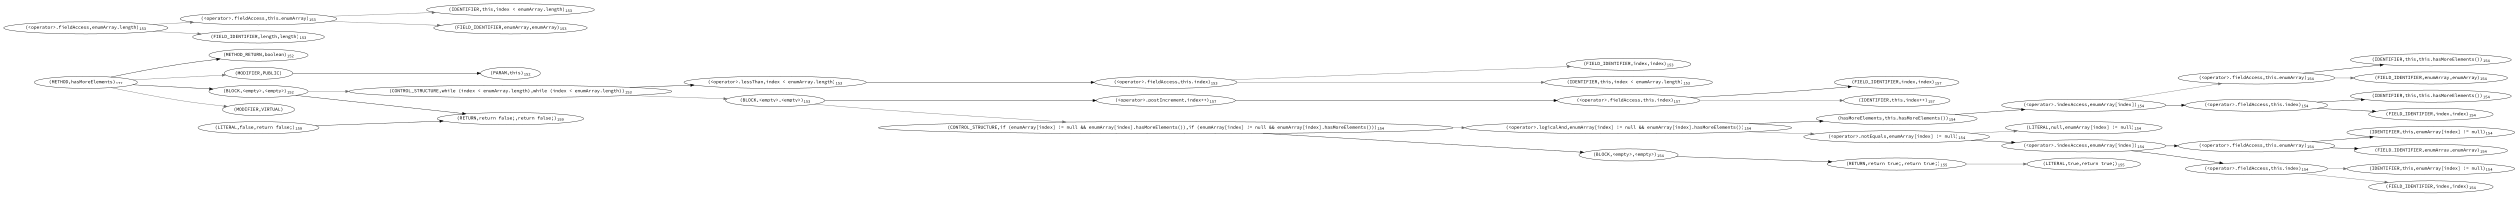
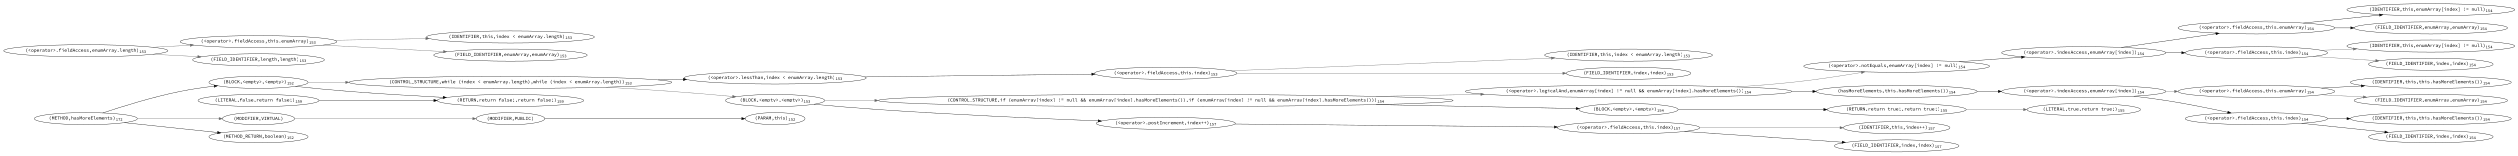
(178, 78) -> (384, 119)
(2084, 128) -> none
